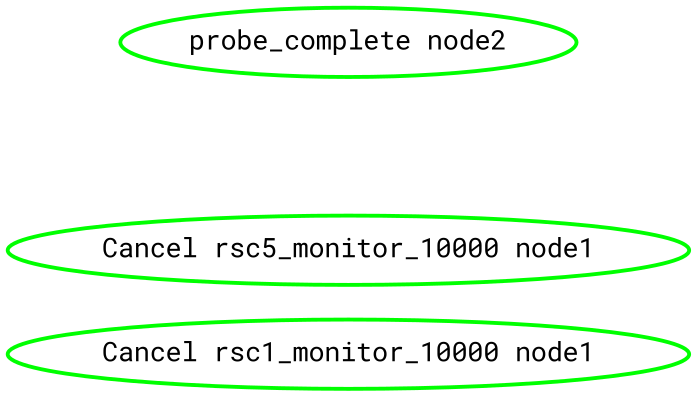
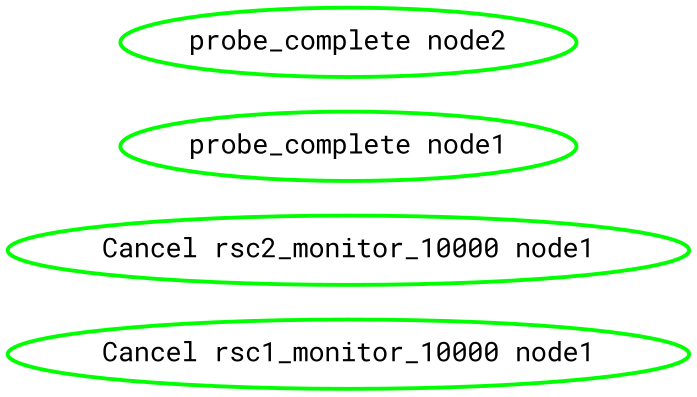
none -> (348, 146)
(348, 250) -> (348, 250)
